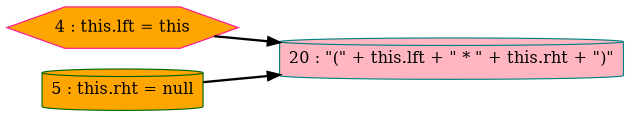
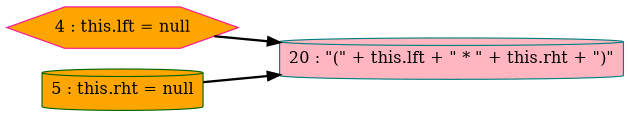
(123, 28) -> (123, 28)
